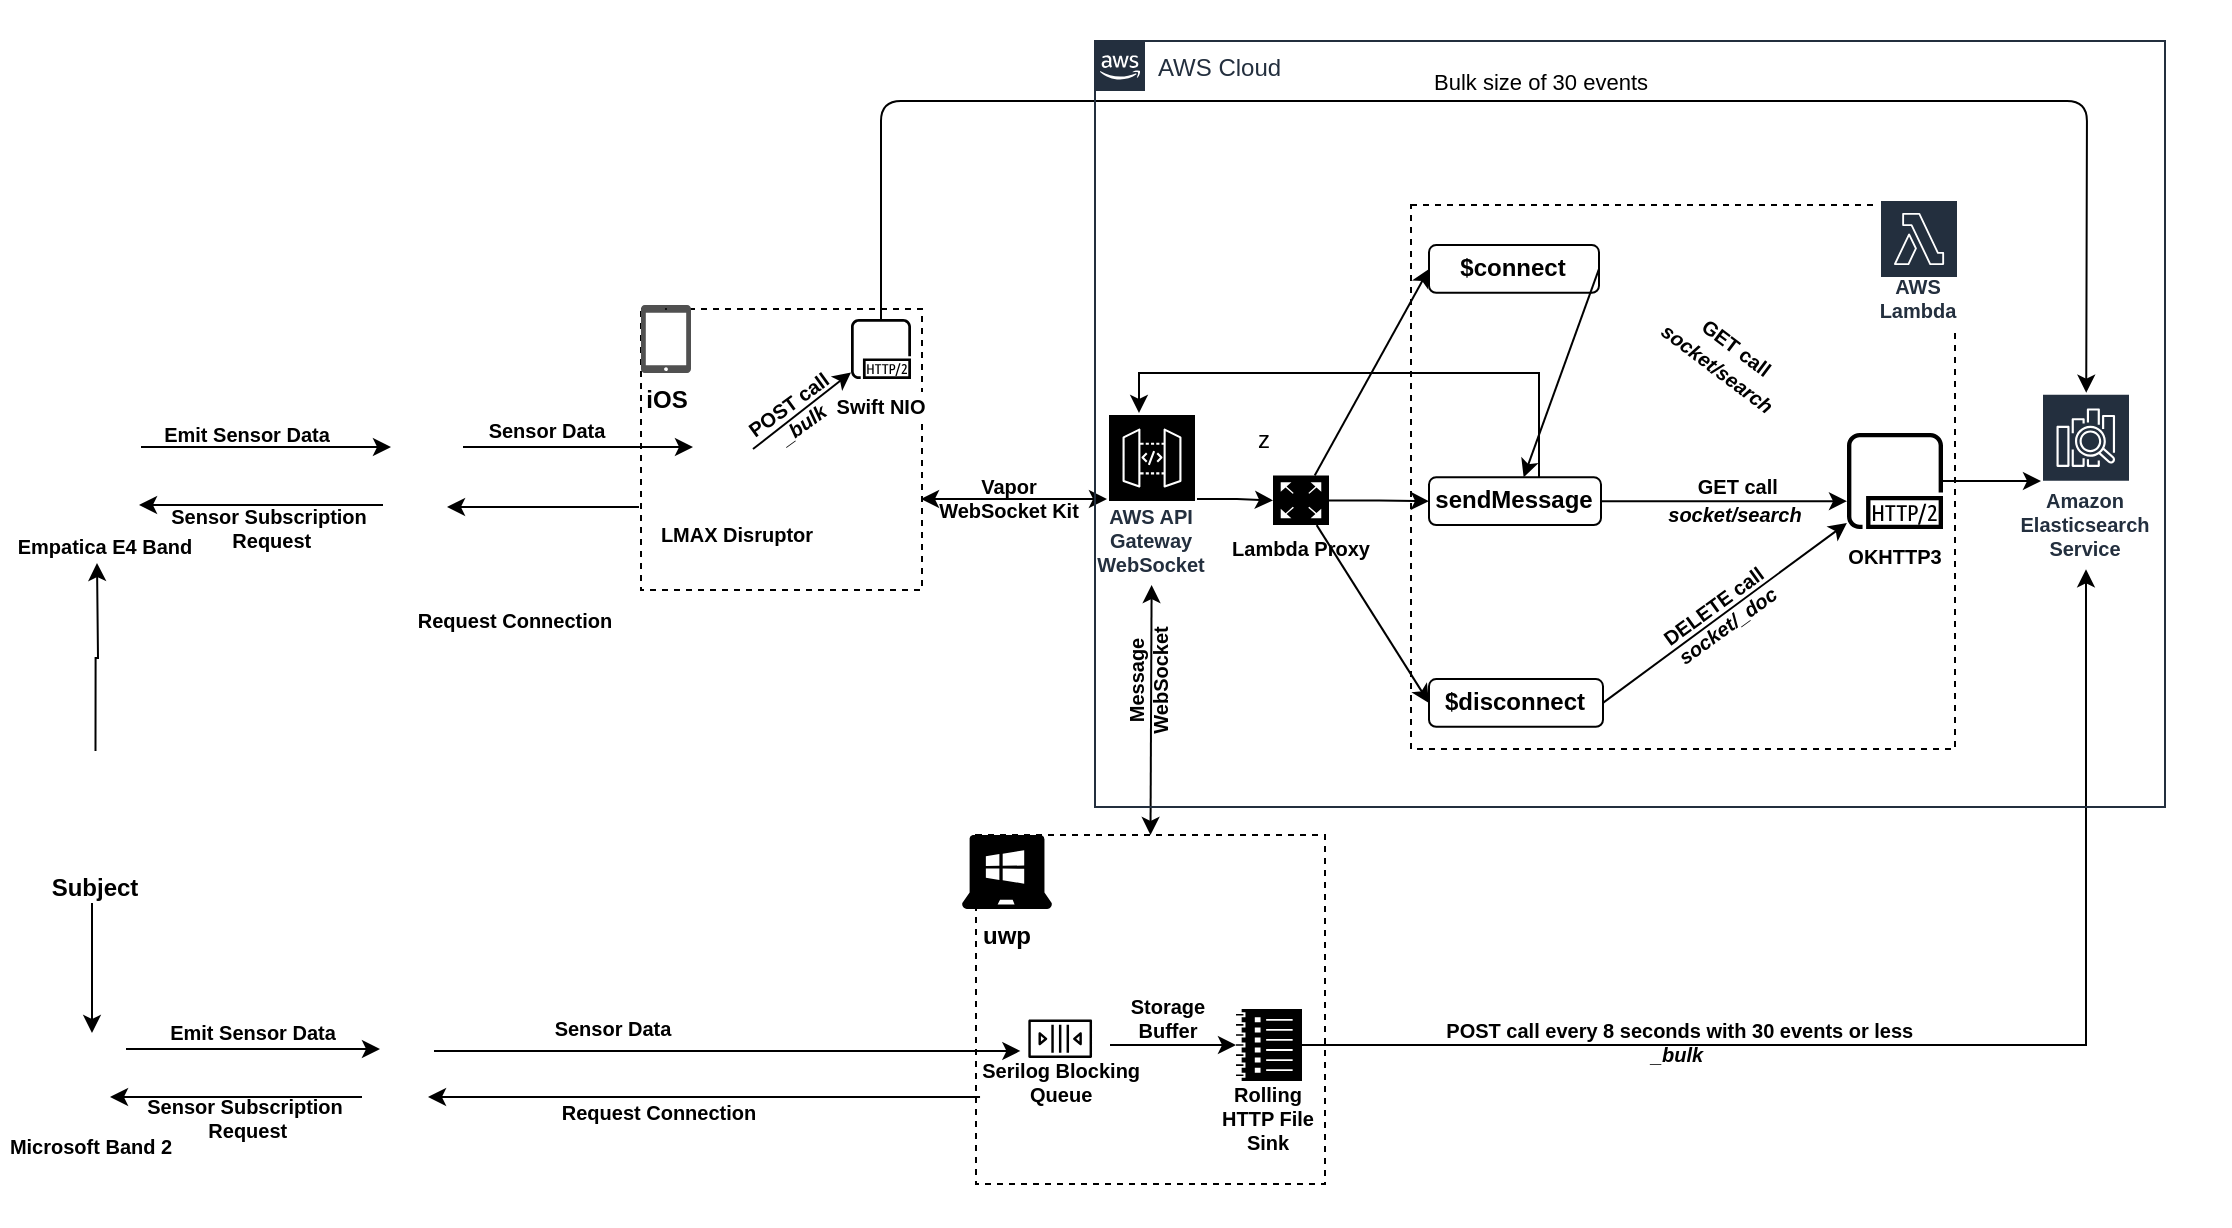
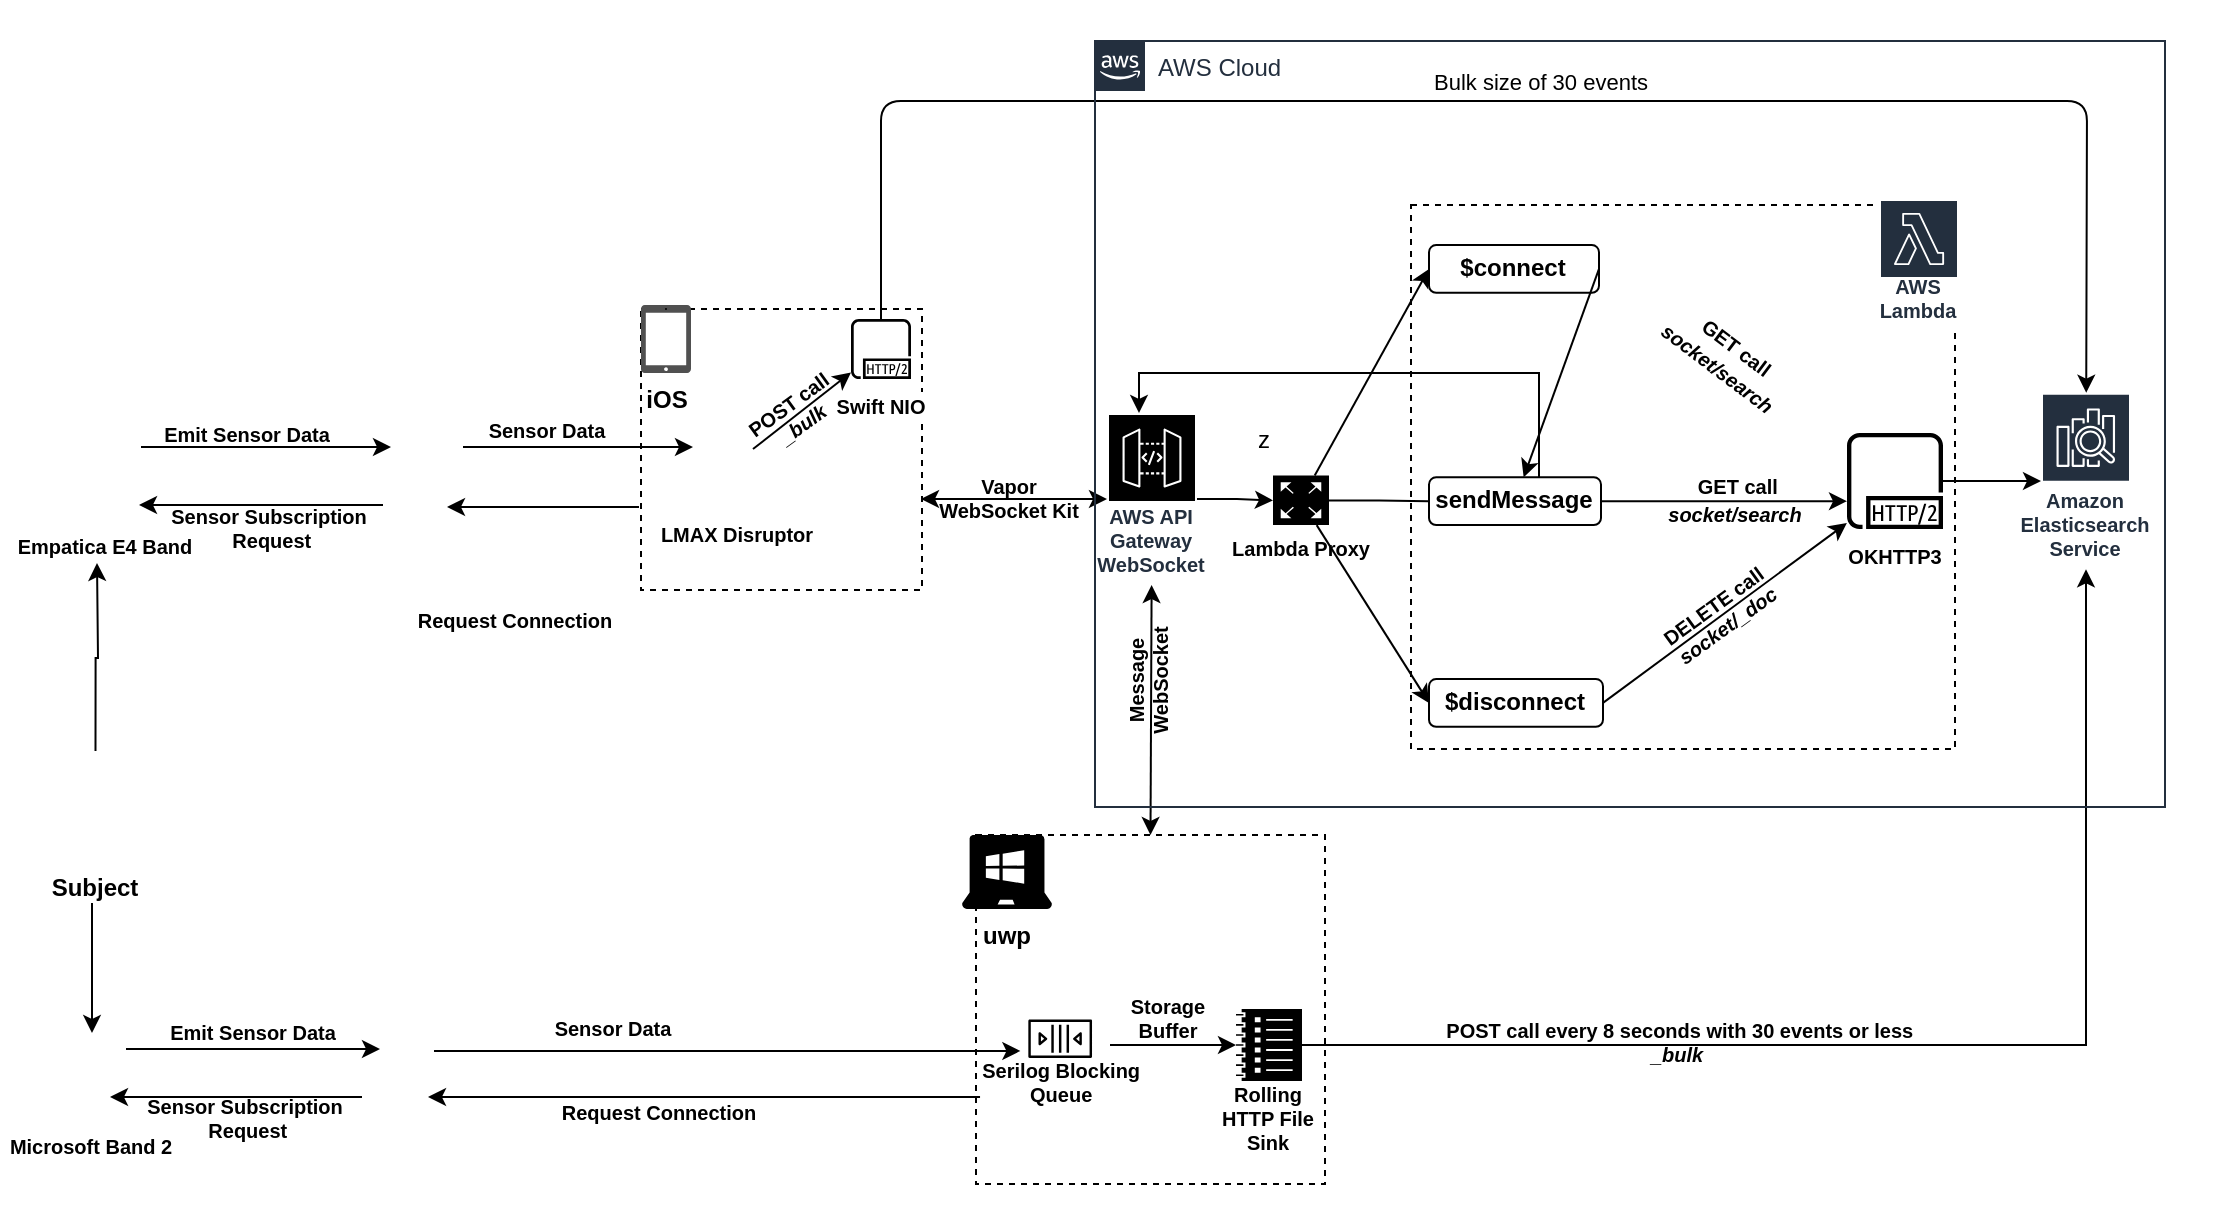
(1414, 501) -> (1419, 501)
